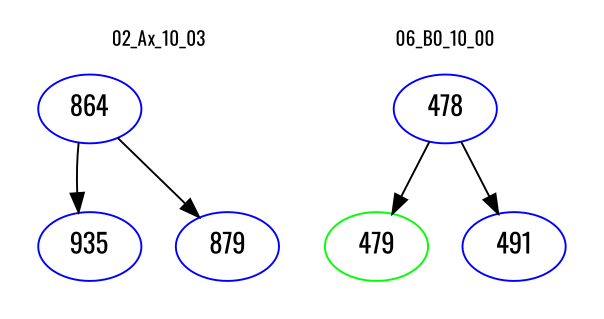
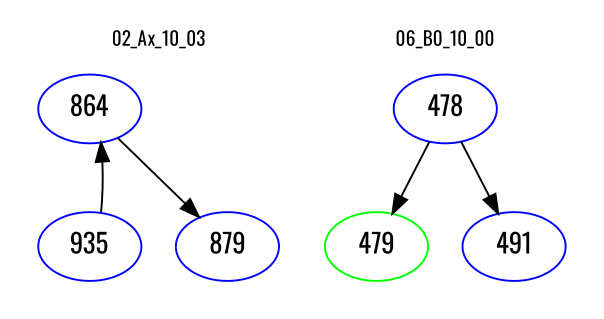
(77, 168) -> (103, 187)
